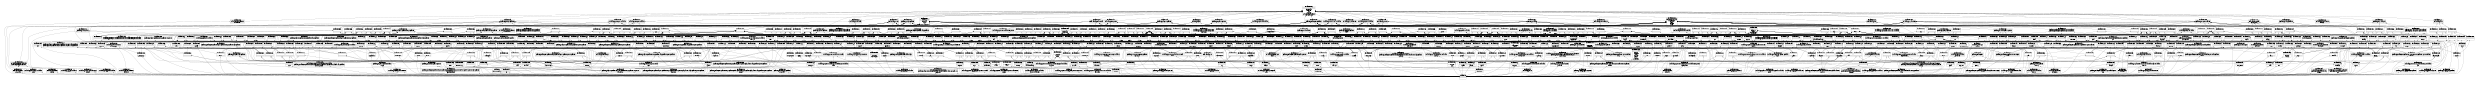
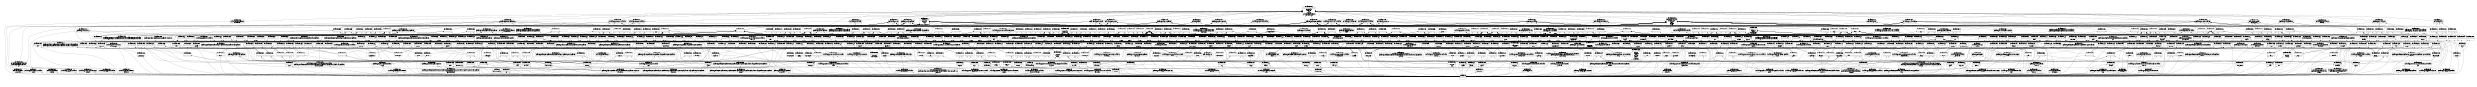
(1672, 21) -> (1672, 21)
